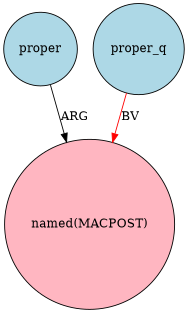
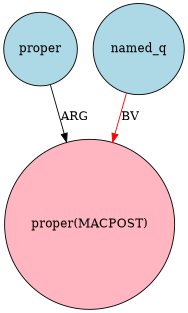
(139, 49) -> (139, 49)
(90, 224) -> (90, 224)
